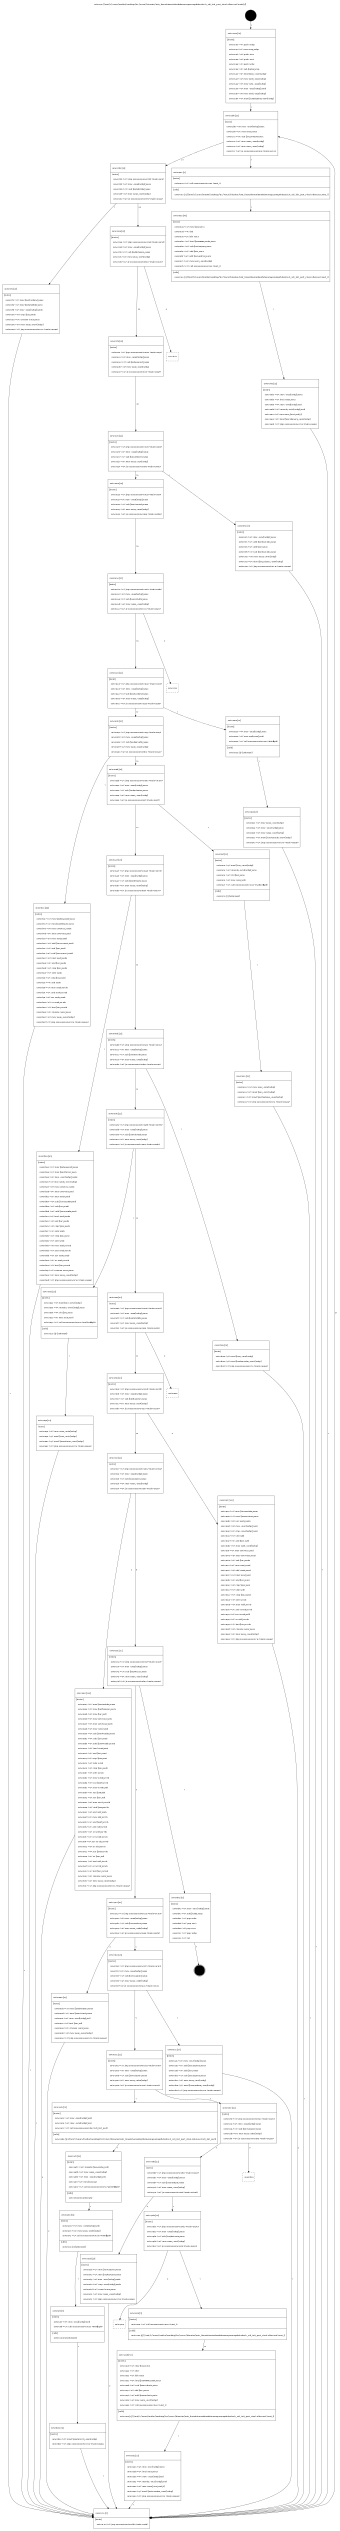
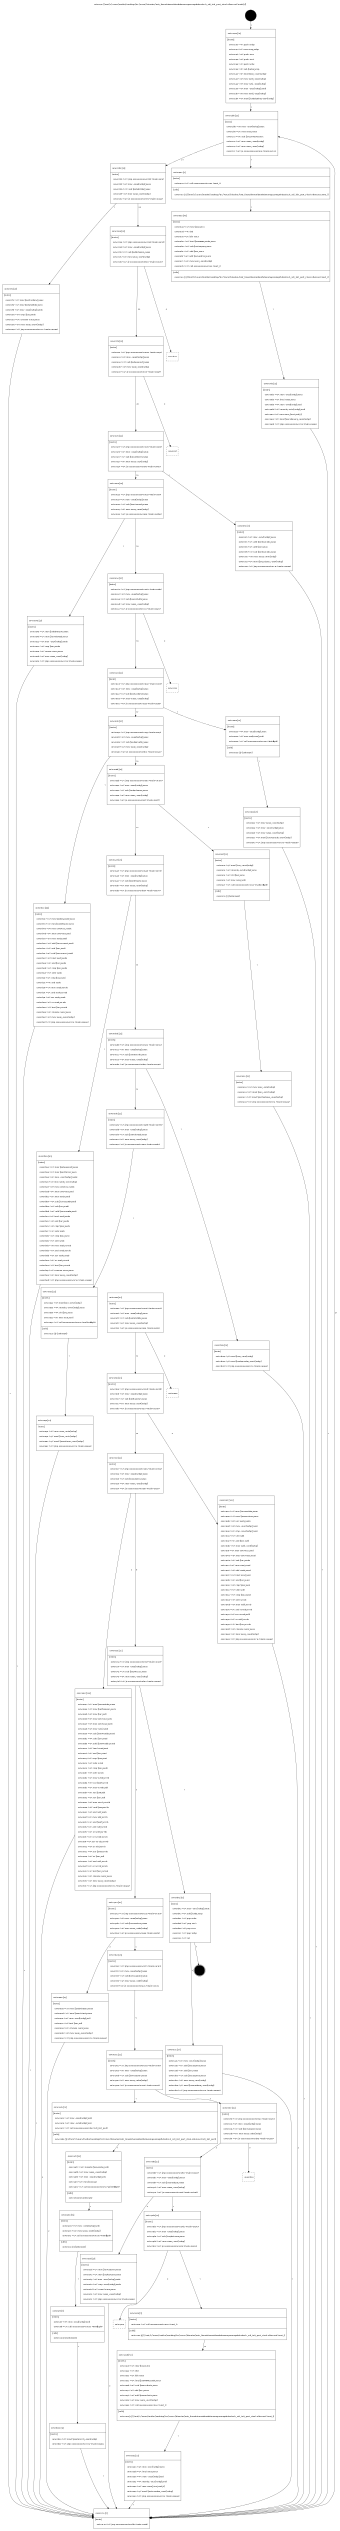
none -> (172, 451)
none -> (55, 641)
(135, 1220) -> none
(163, 2017) -> (192, 1993)
